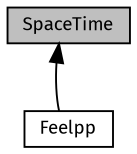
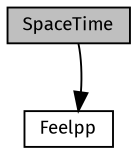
(56, 87) -> (81, 68)
